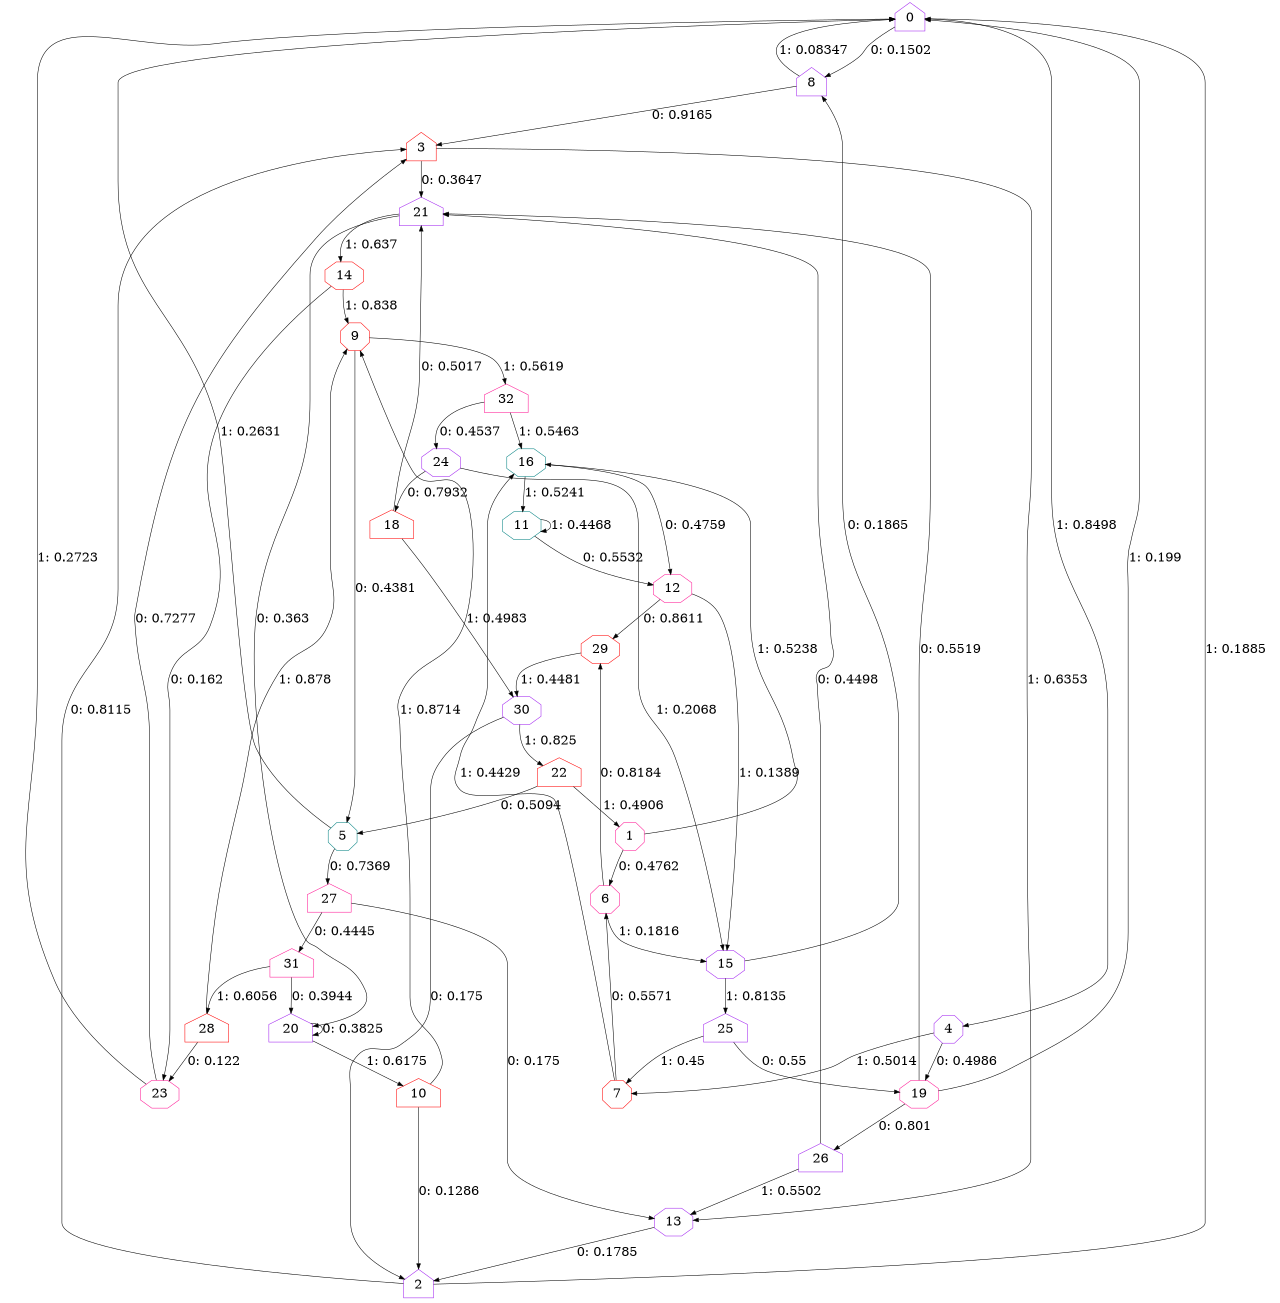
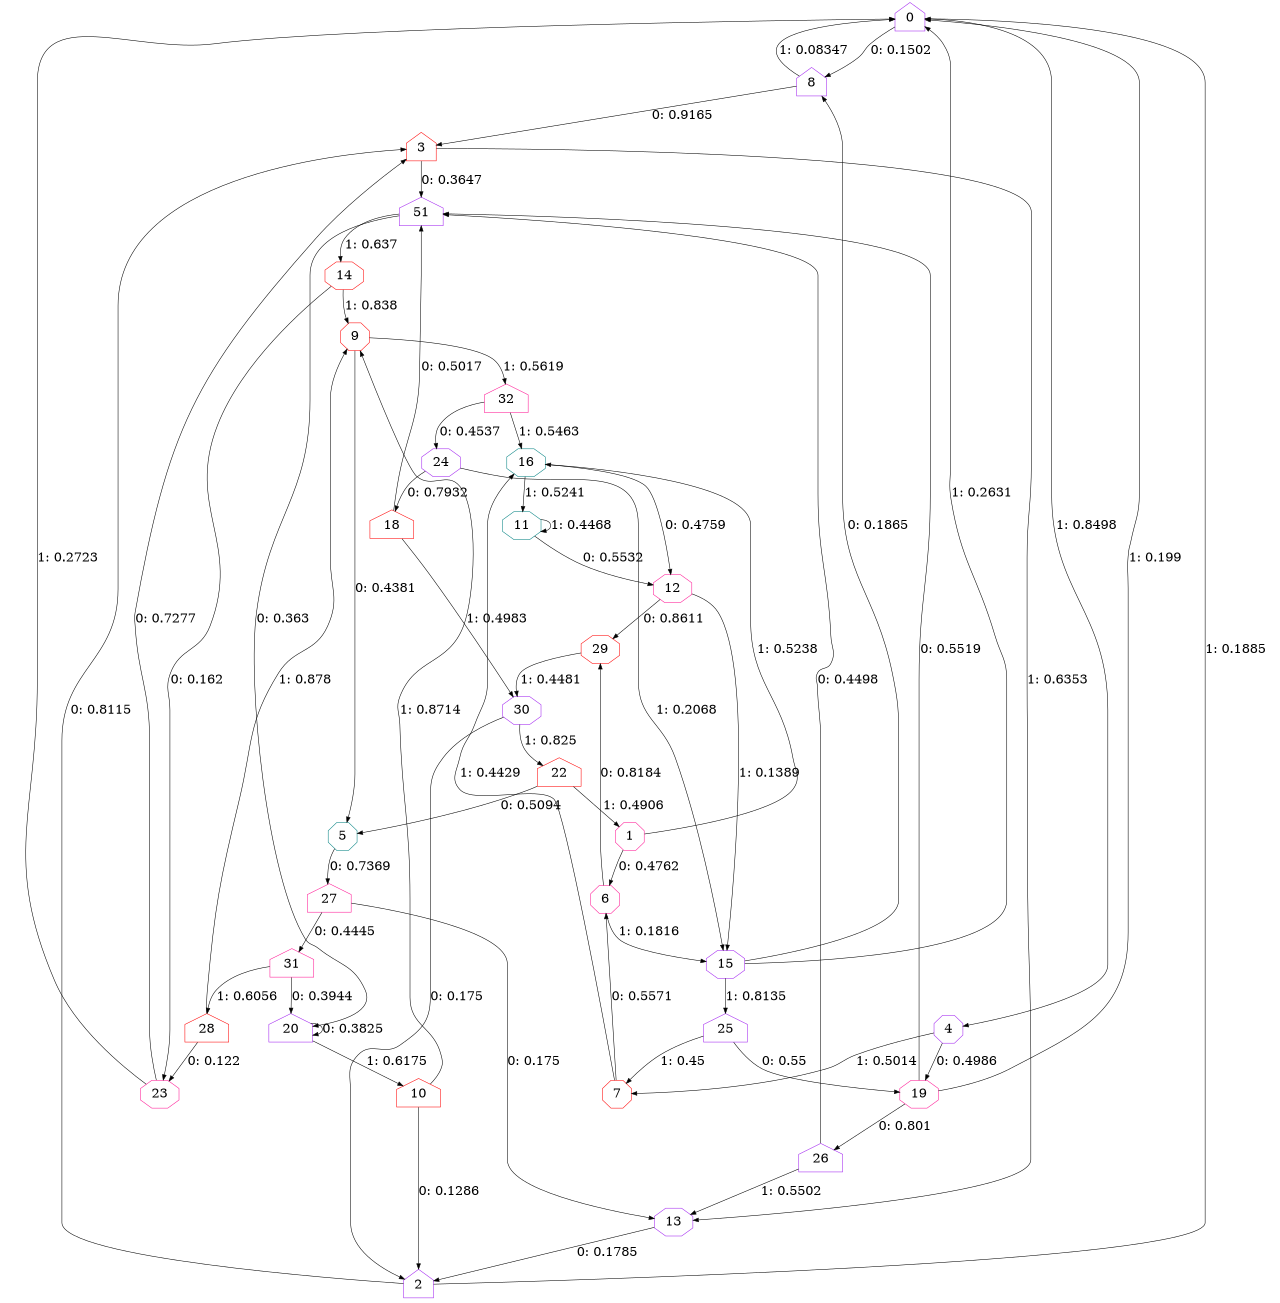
(118, 95) -> (983, 601)
(421, 213) -> (421, 213)
